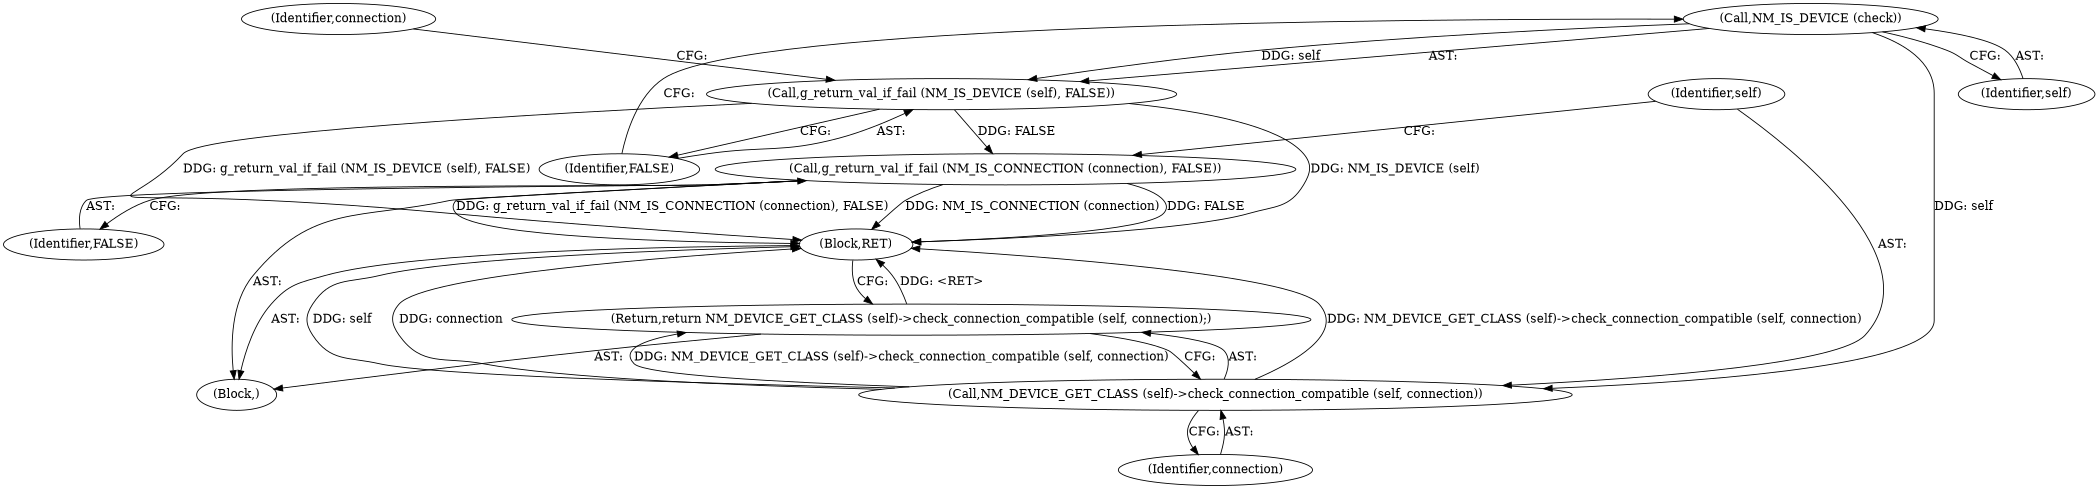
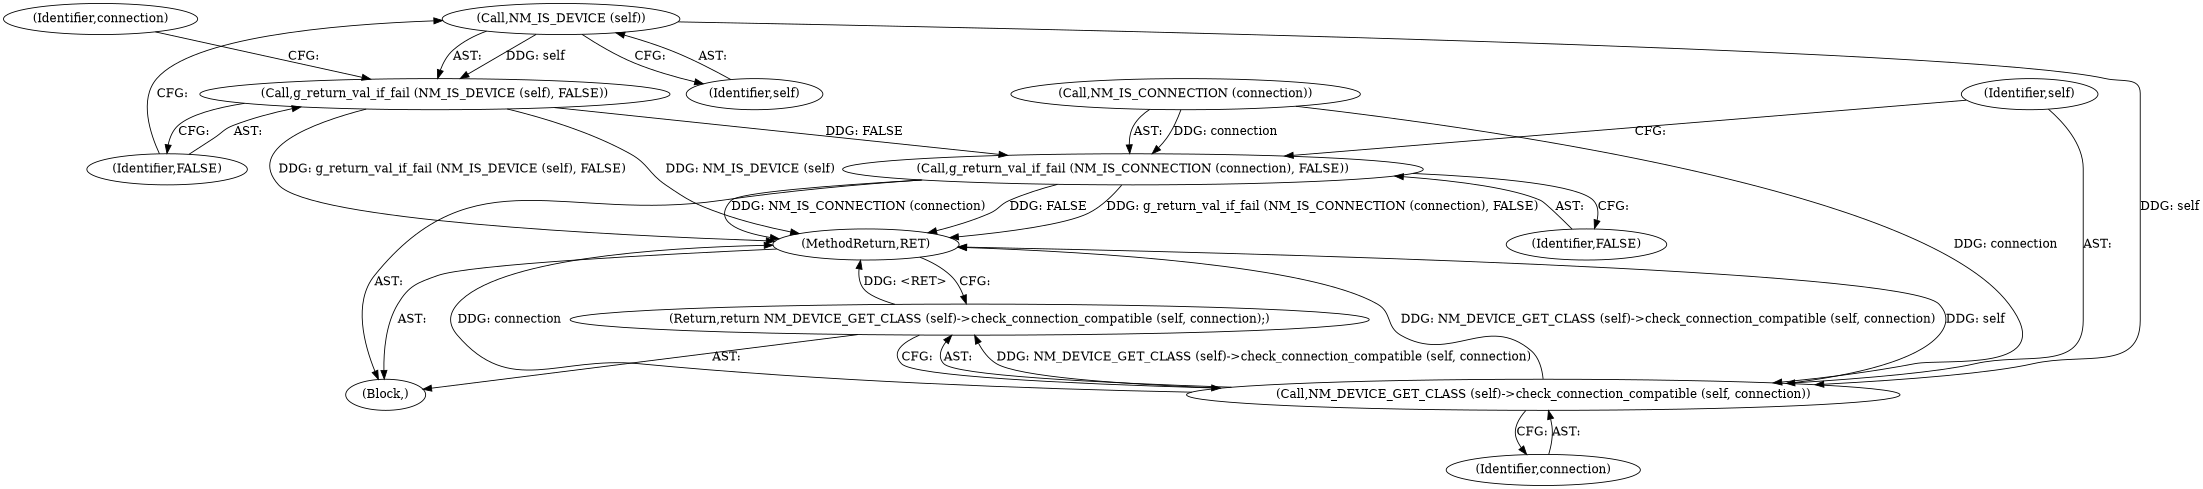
(1811, 19) -> (561, 19)
none -> (1186, 94)
(856, 244) -> (866, 244)
